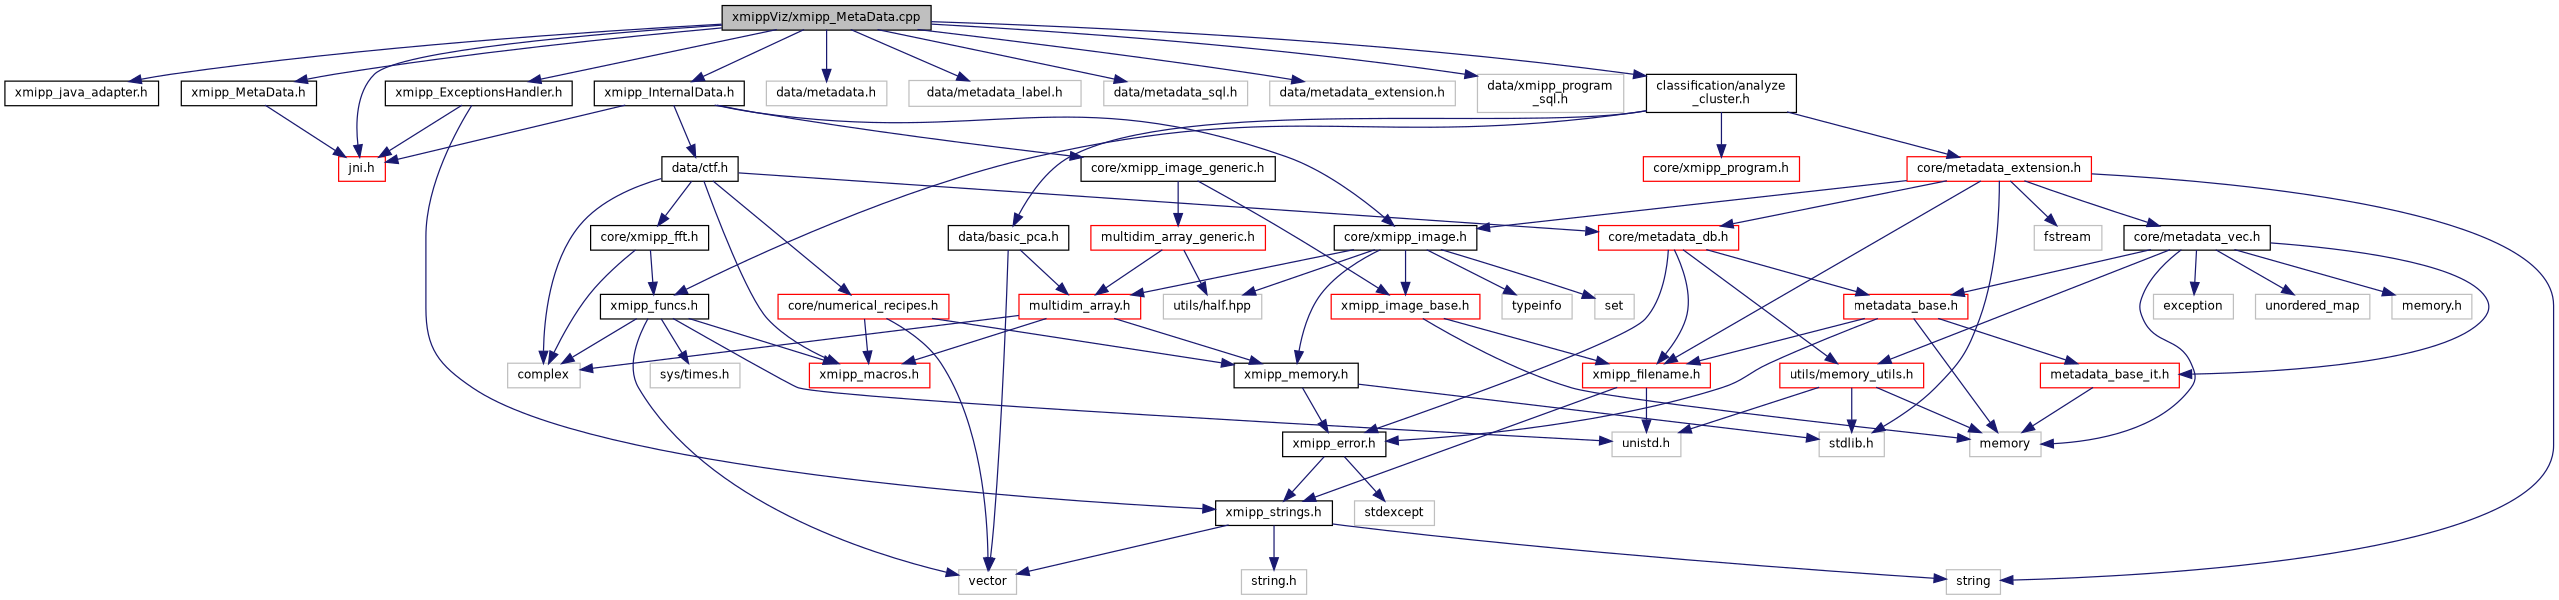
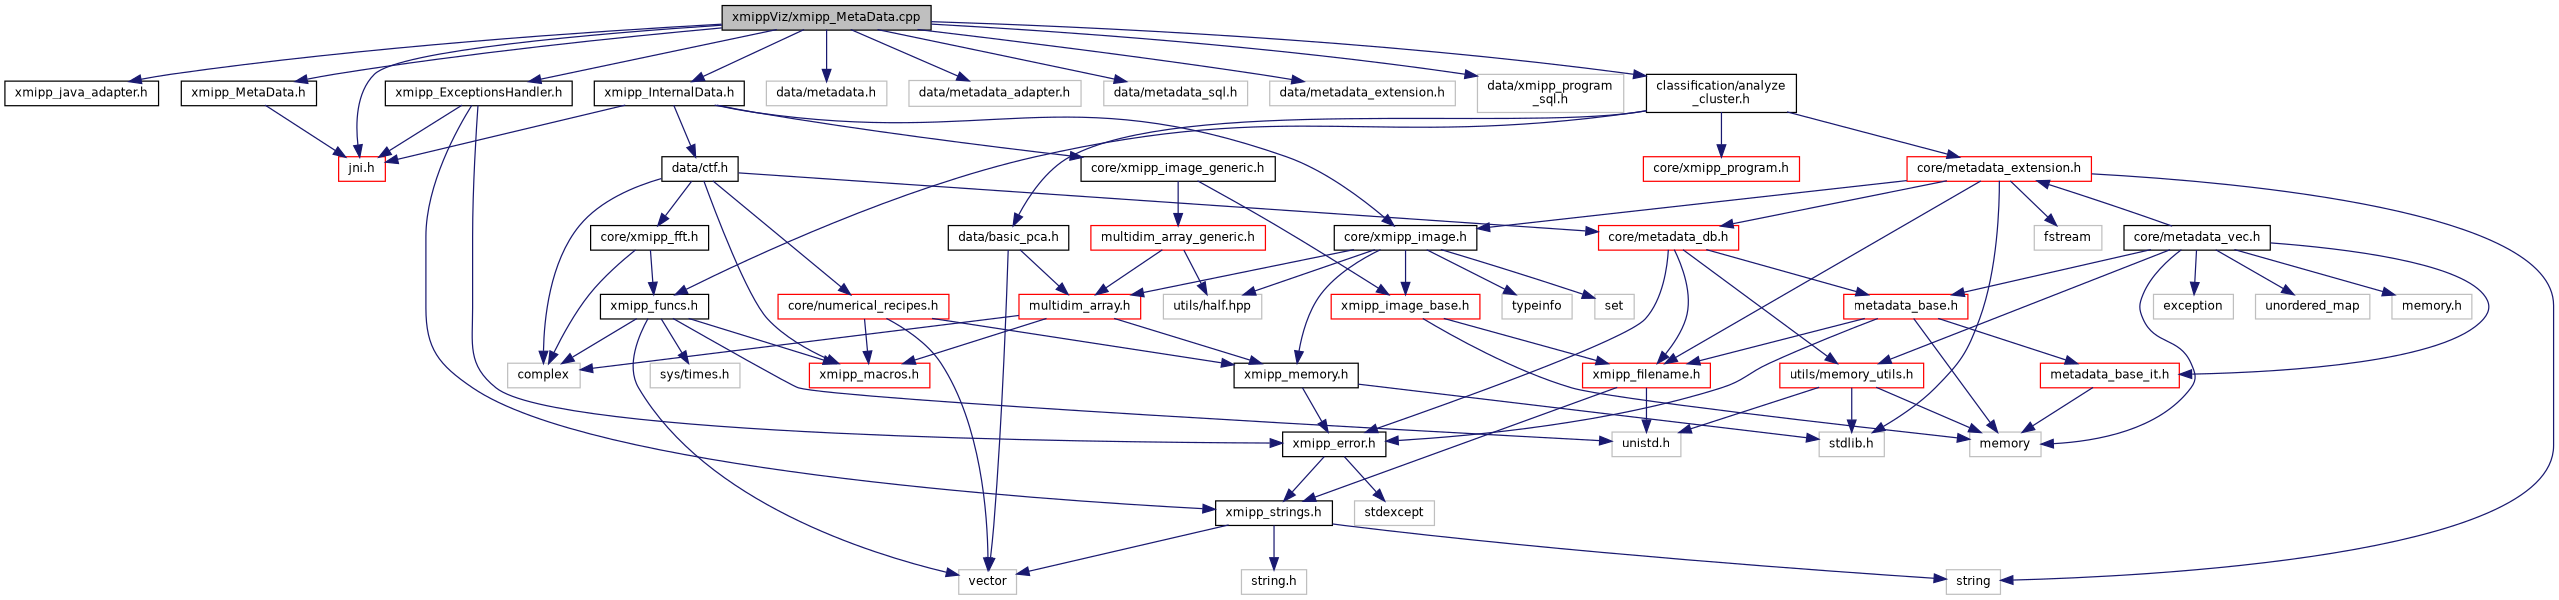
(995, 93) -> (995, 93)
(2086, 202) -> (2111, 205)
none -> (736, 427)
